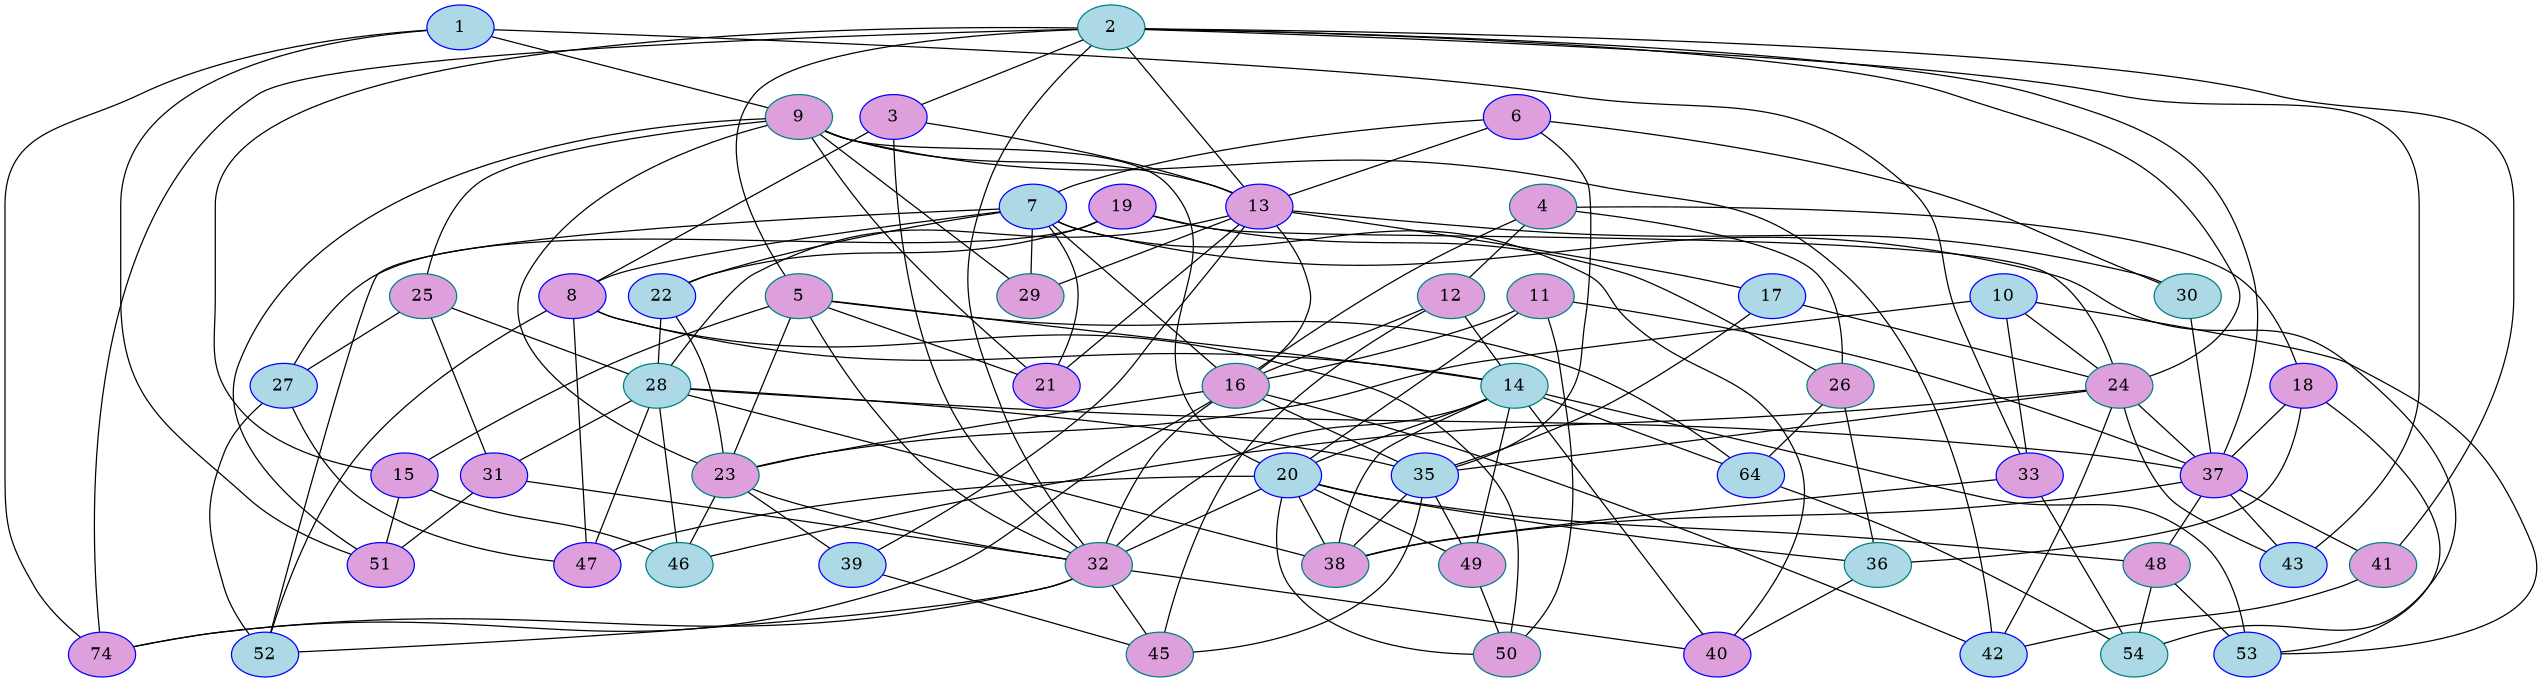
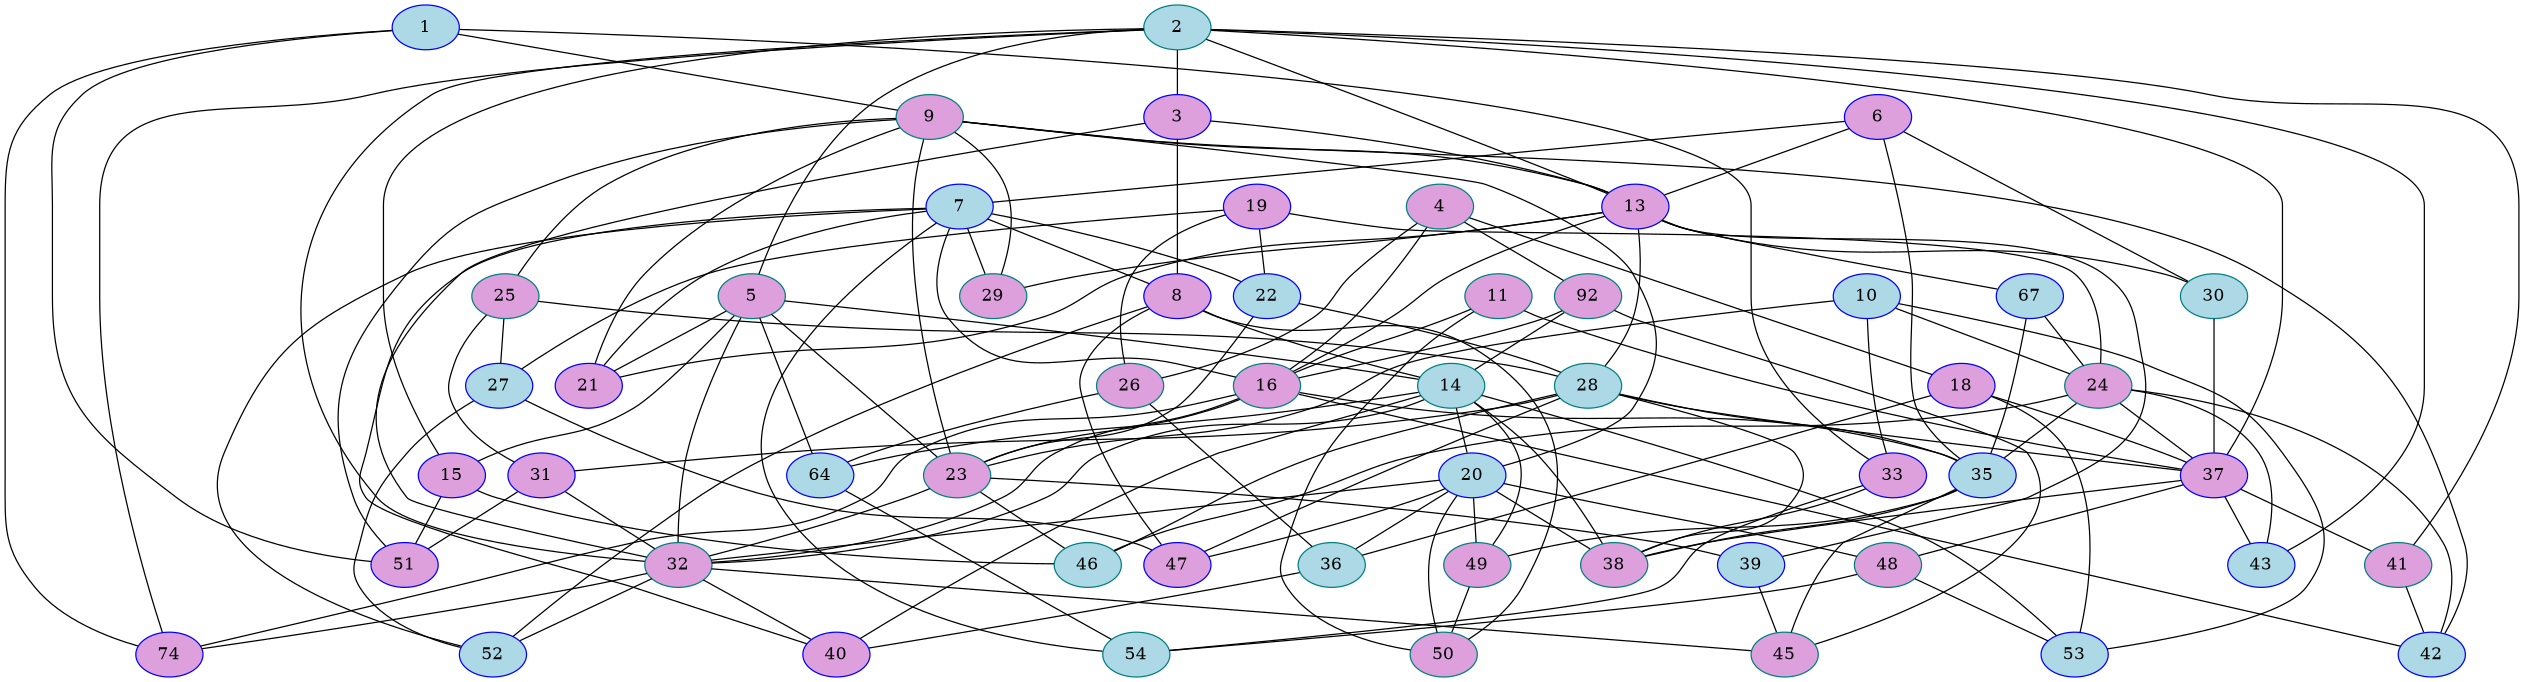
(1862, 75) -> none
(1451, 296) -> (1588, 296)
(1772, 296) -> (2030, 296)
(1414, 386) -> none
